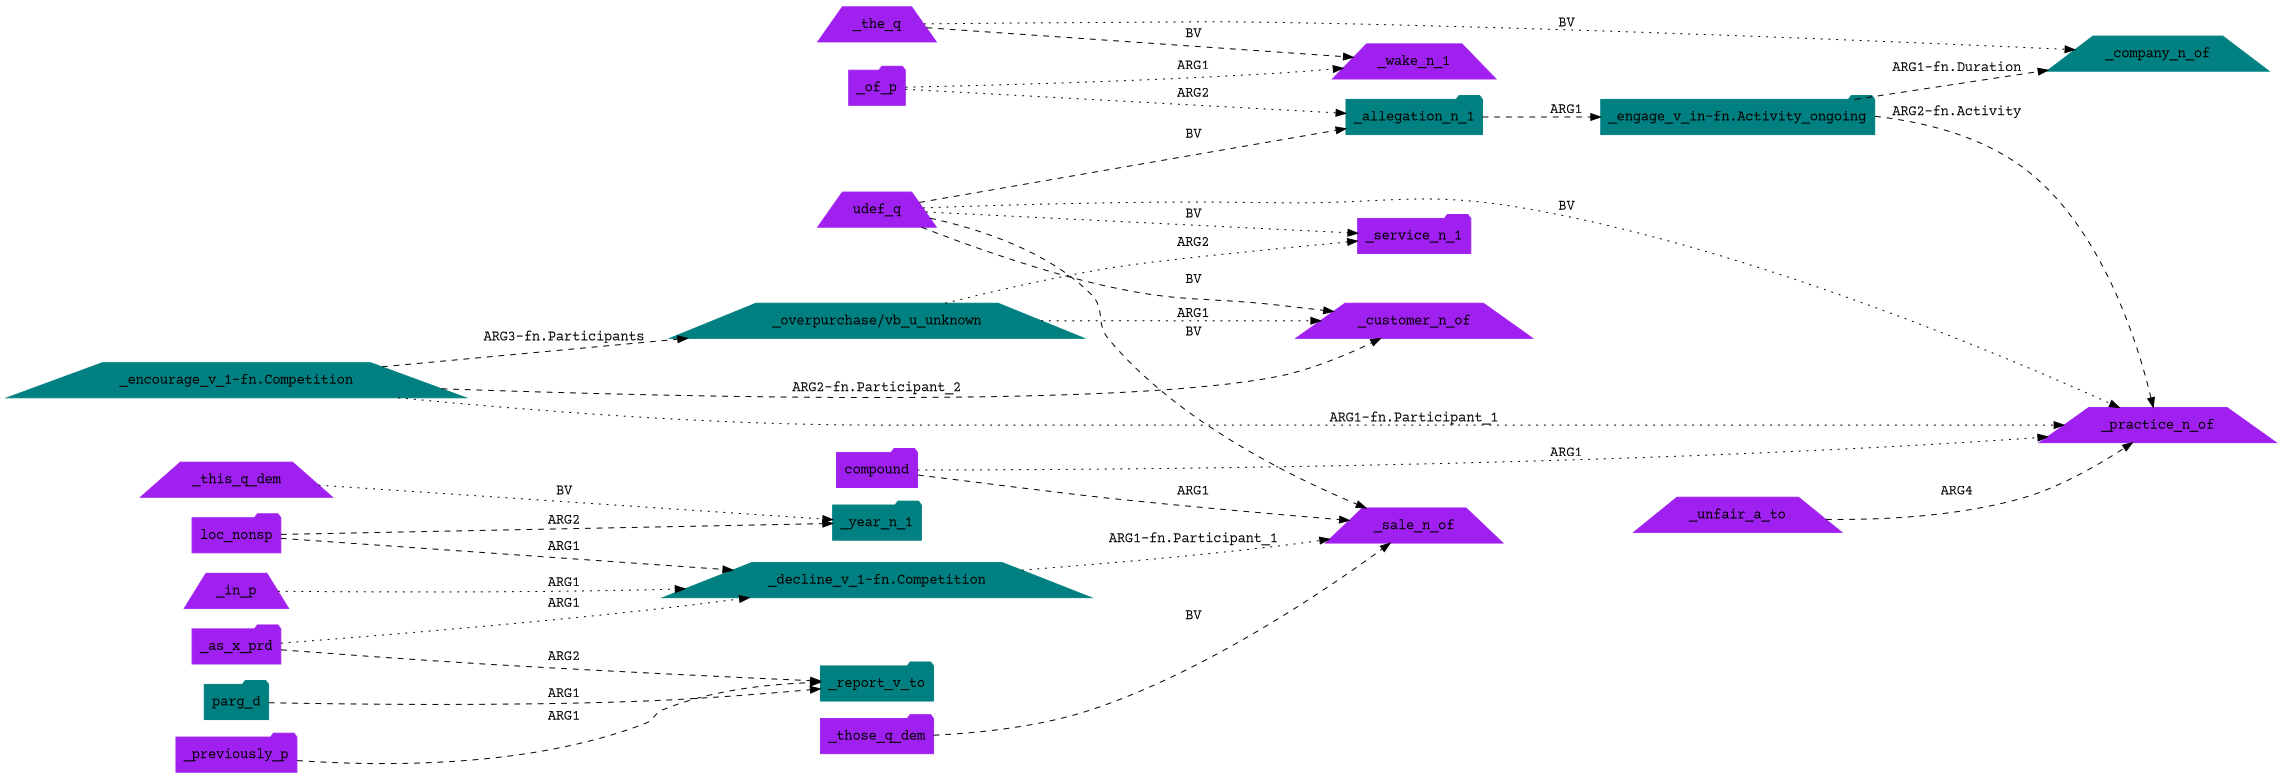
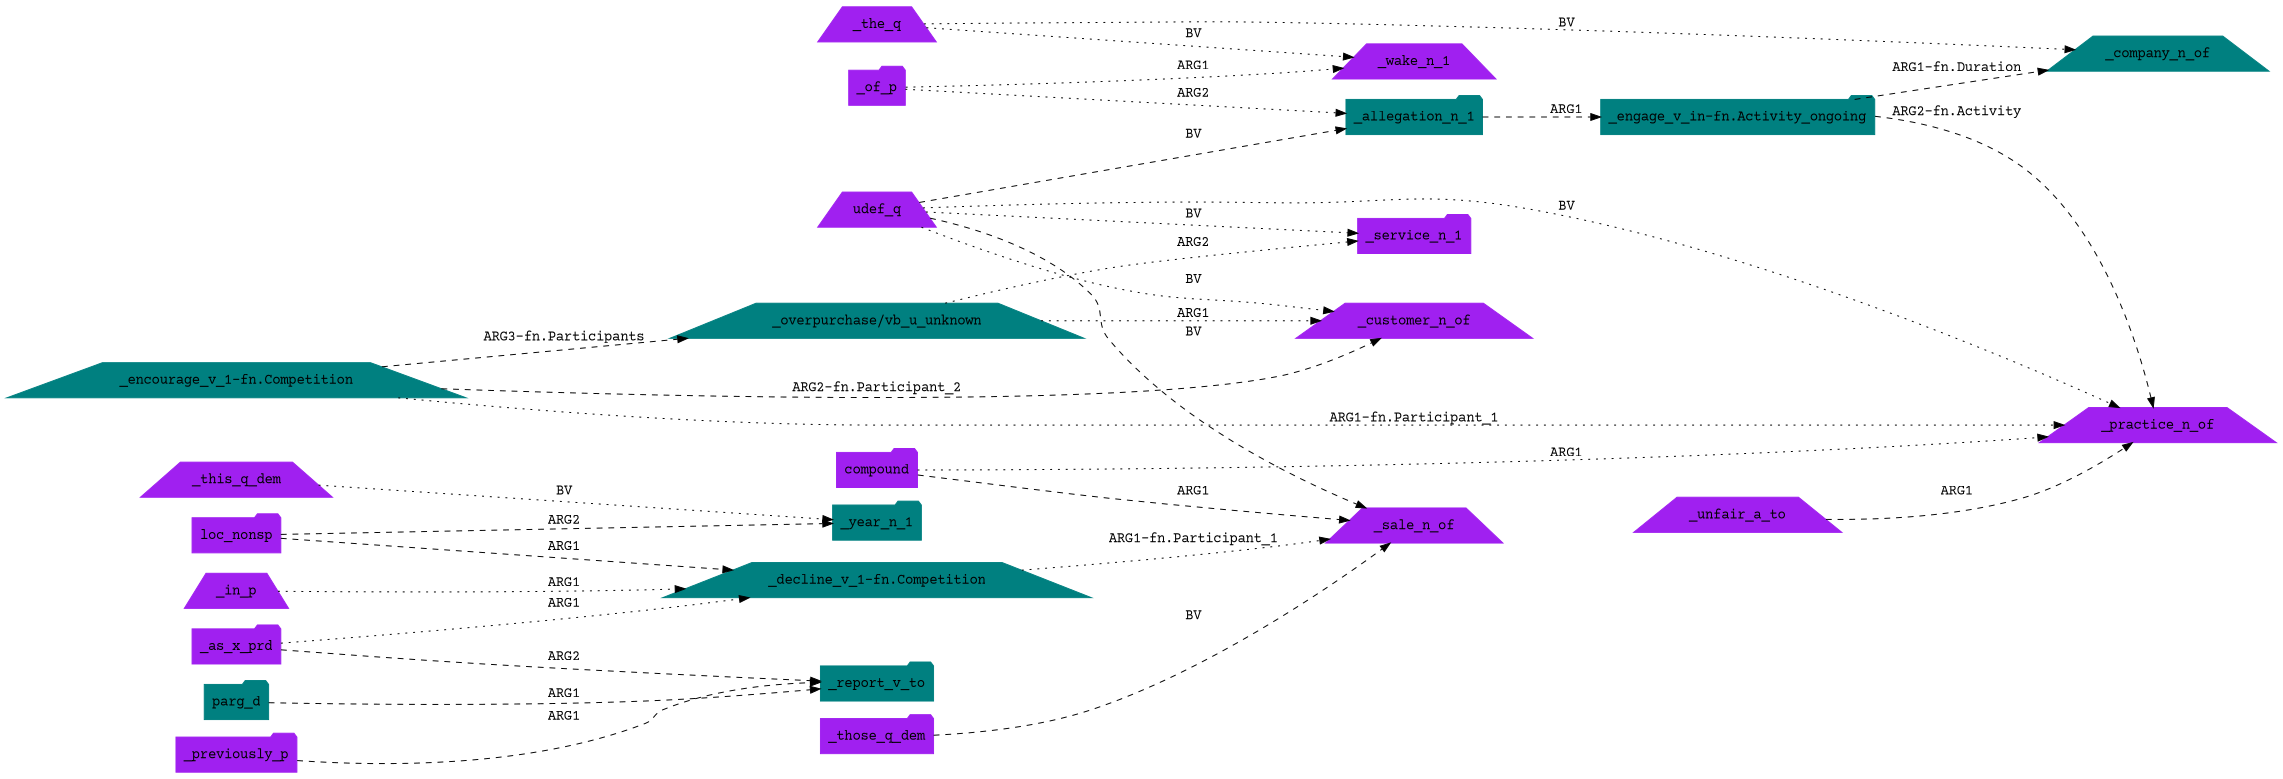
(1135, 42) -> (1135, 42)
(1118, 289) -> (1118, 289)
(1957, 491) -> (1957, 491)
